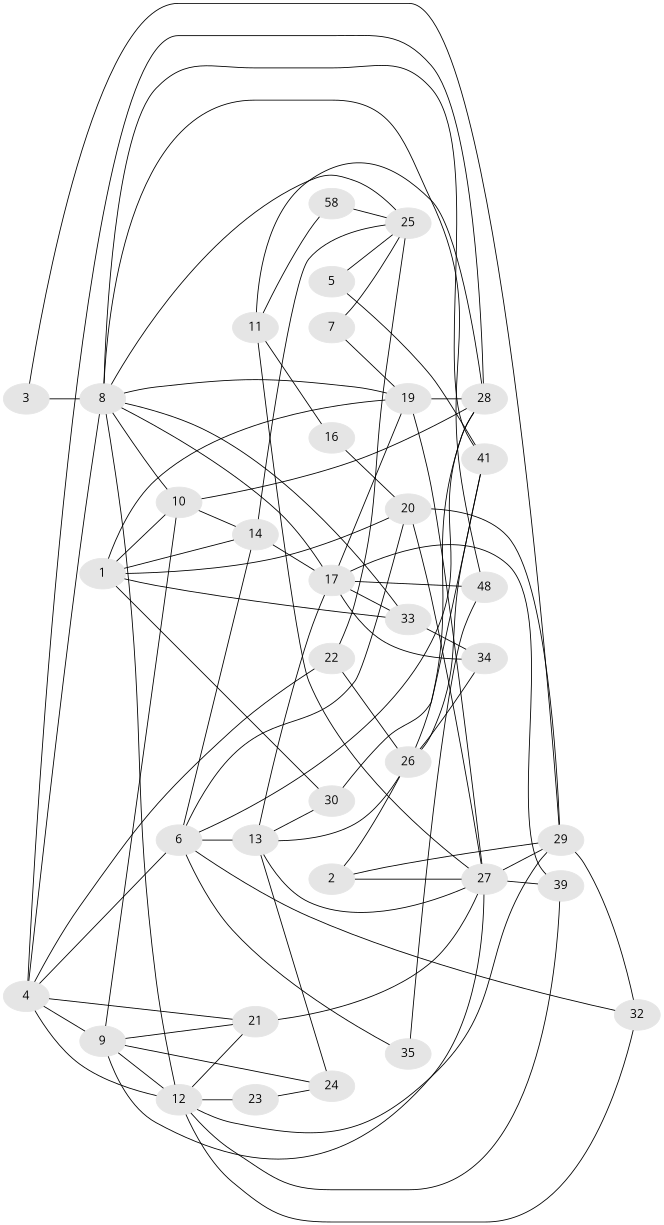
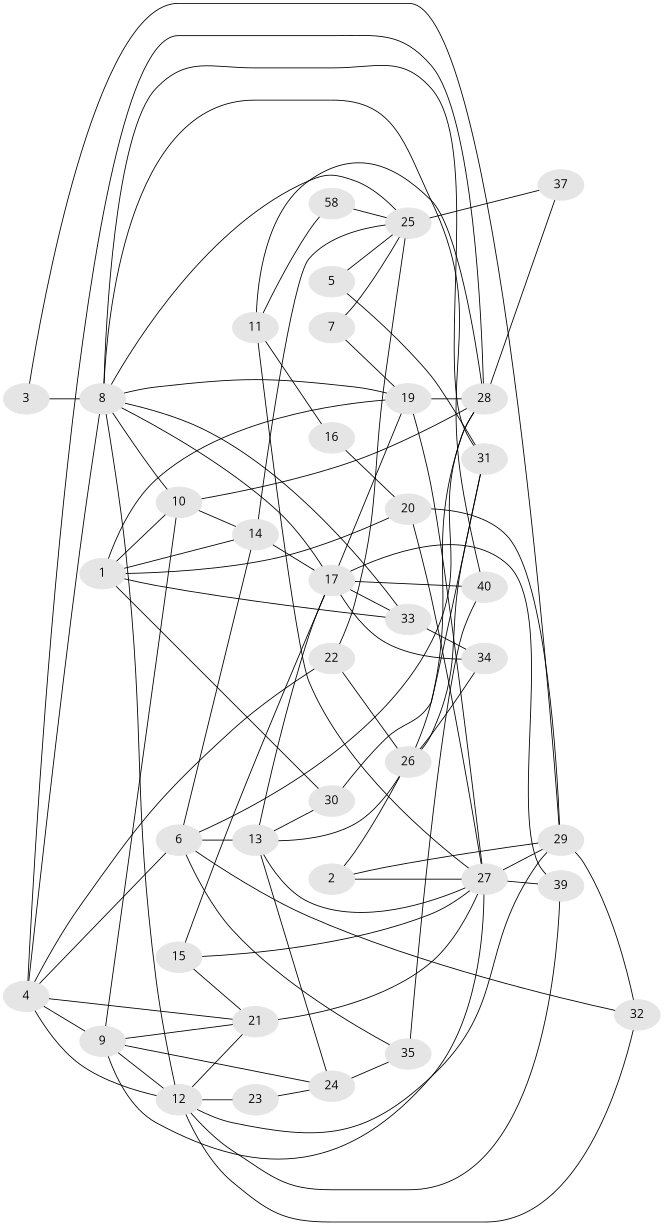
none -> (561, 185)
(485, 459) -> (485, 459)
(485, 587) -> (485, 587)
(331, 704) -> none
none -> (179, 957)
none -> (370, 1070)
